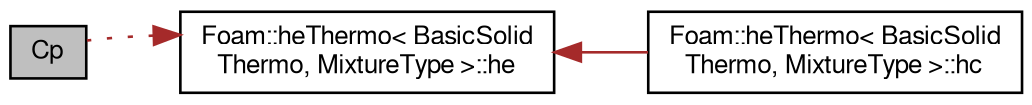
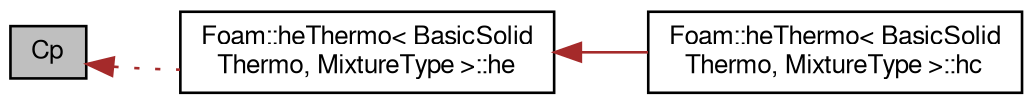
(120, 37) -> (147, 69)
